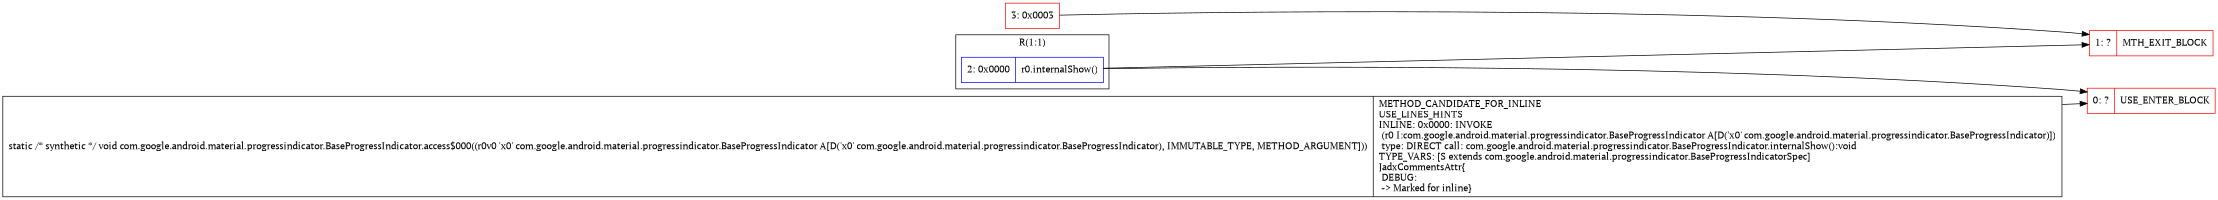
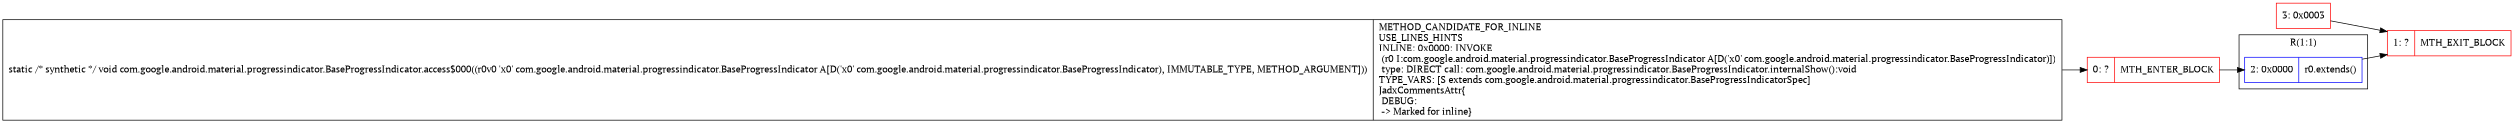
(1059, 70) -> (2330, 70)
(1592, 70) -> (2228, 70)
(2165, 100) -> (2167, 70)
